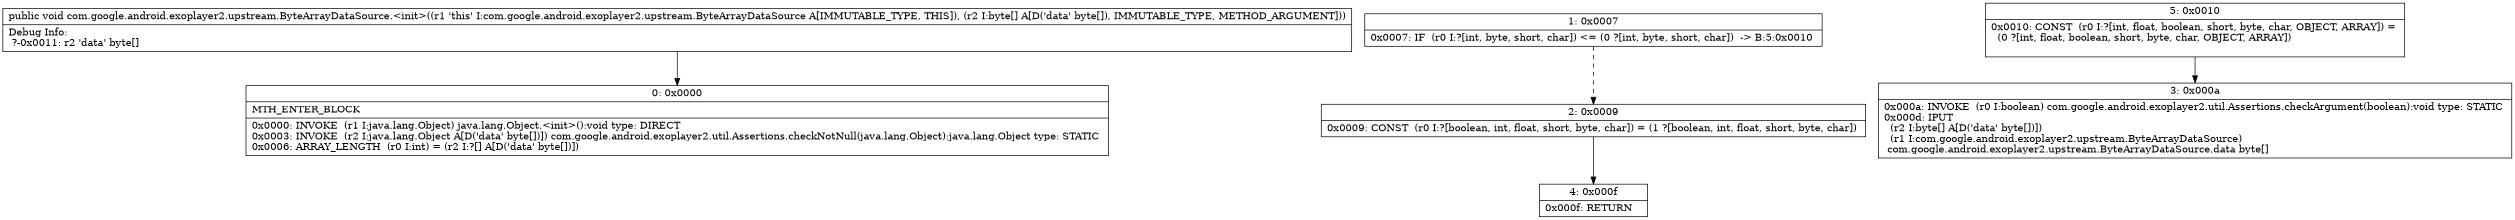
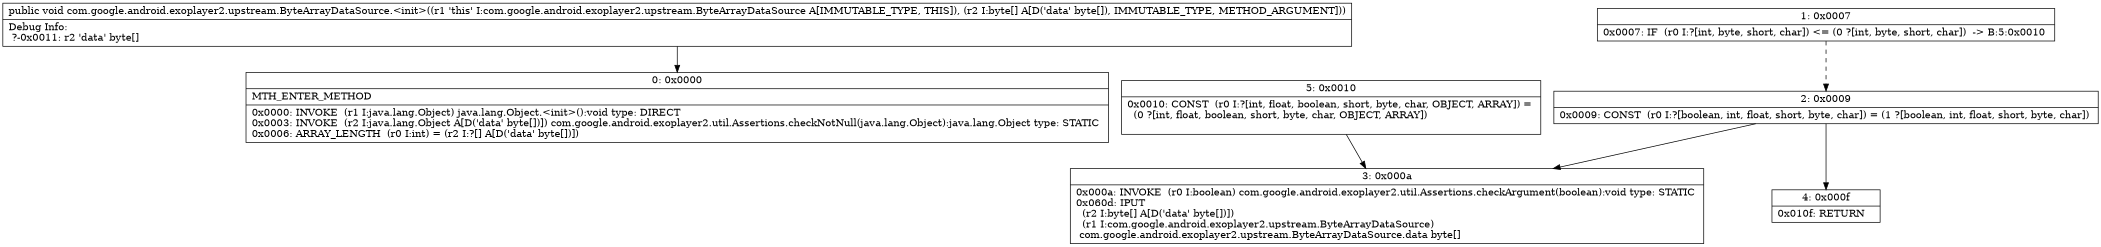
(306, 110) -> (312, 96)
(1922, 118) -> (1114, 203)
none -> (1658, 145)
(1593, 208) -> (1826, 214)
